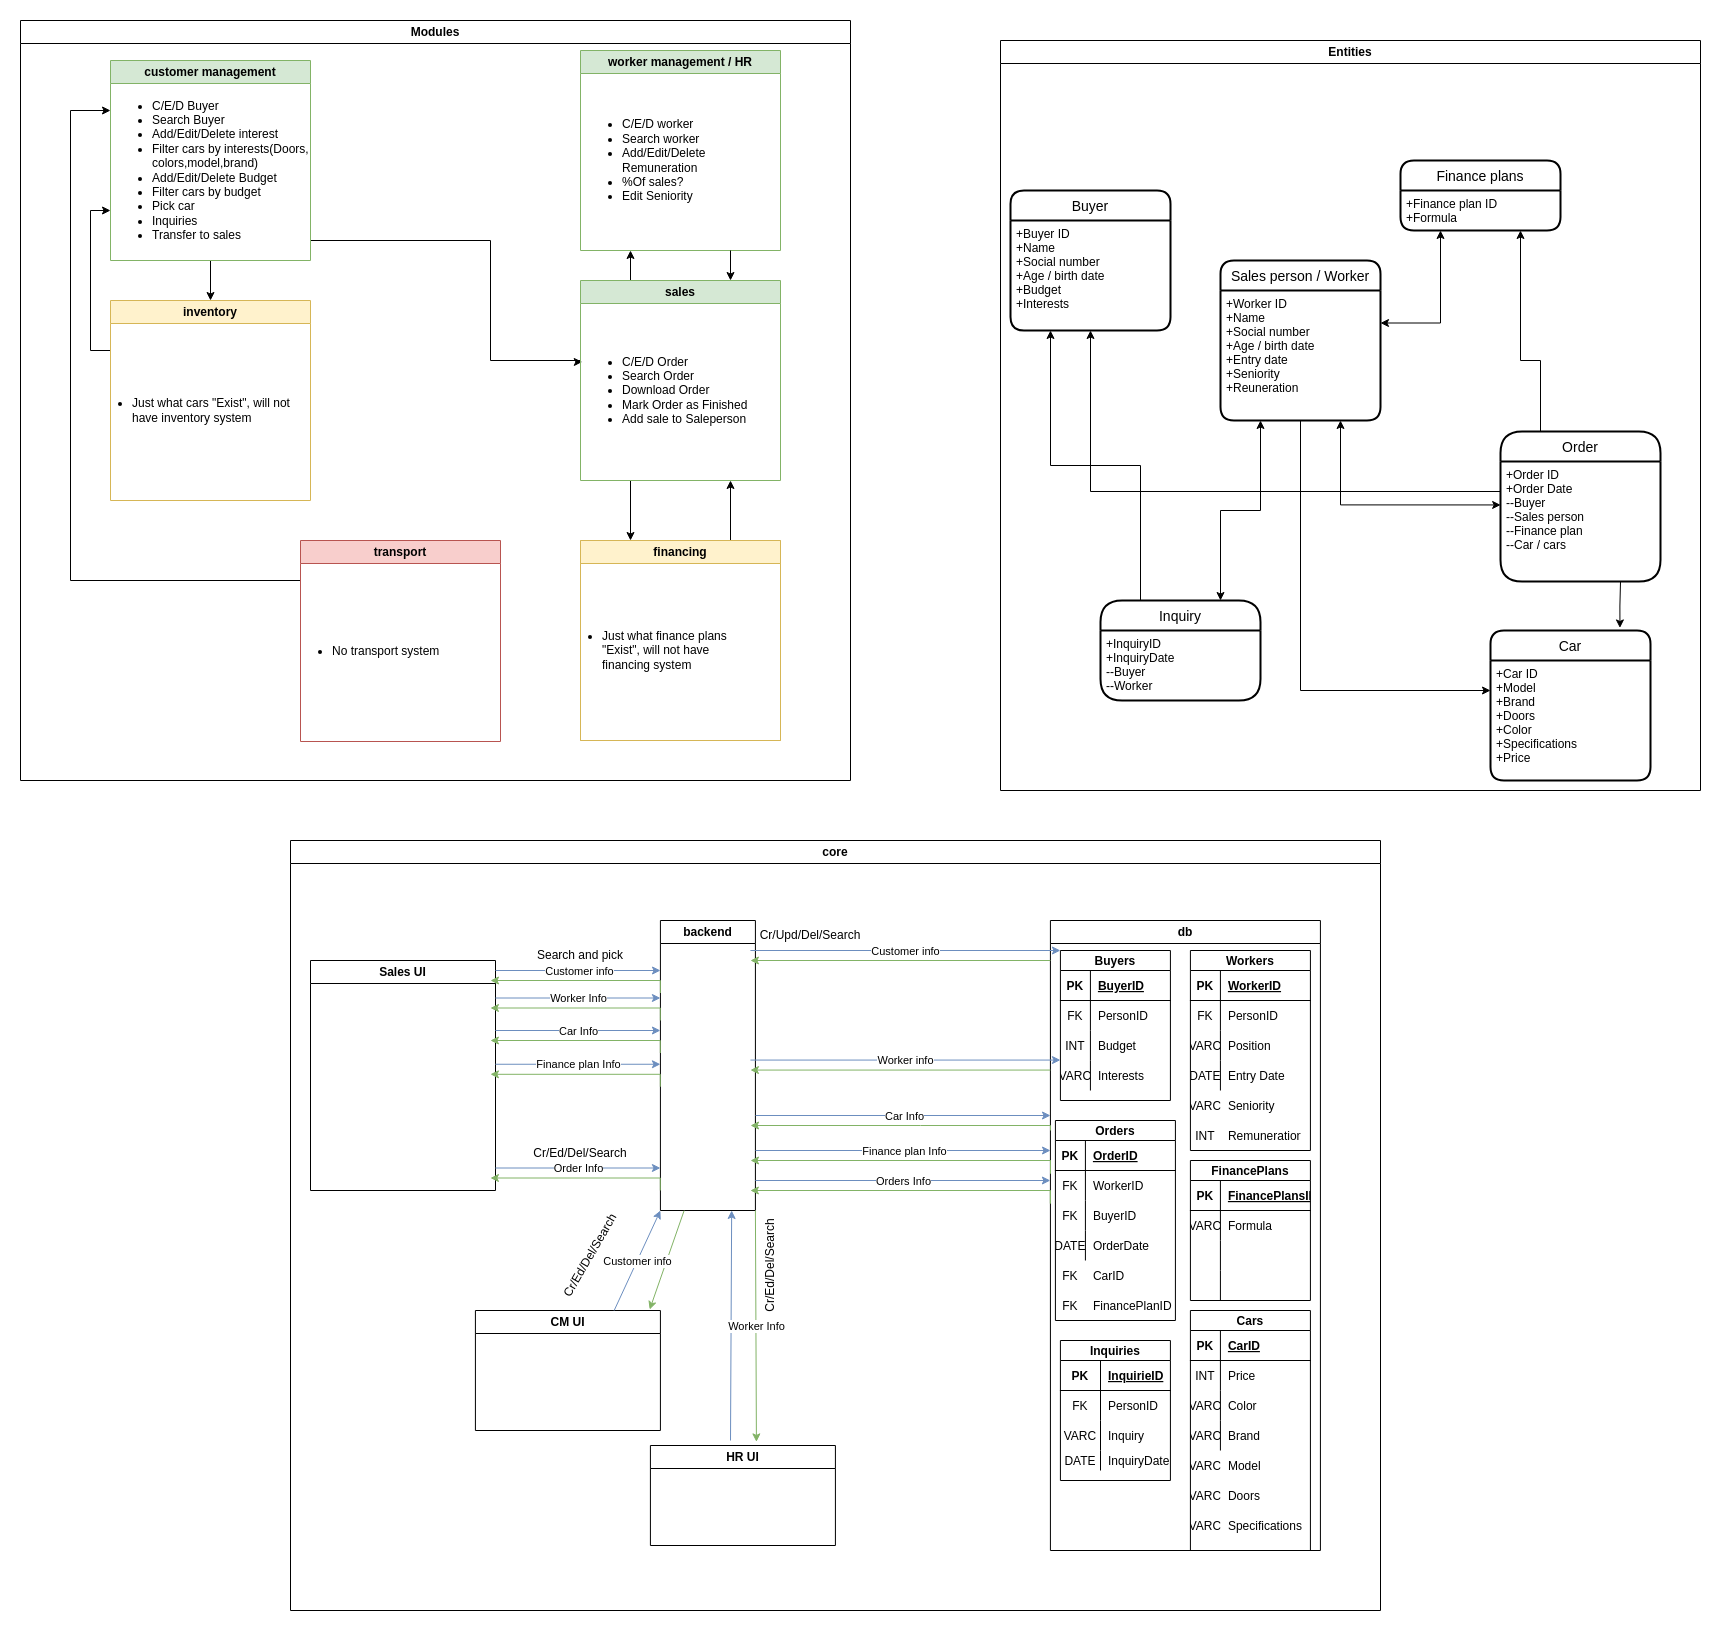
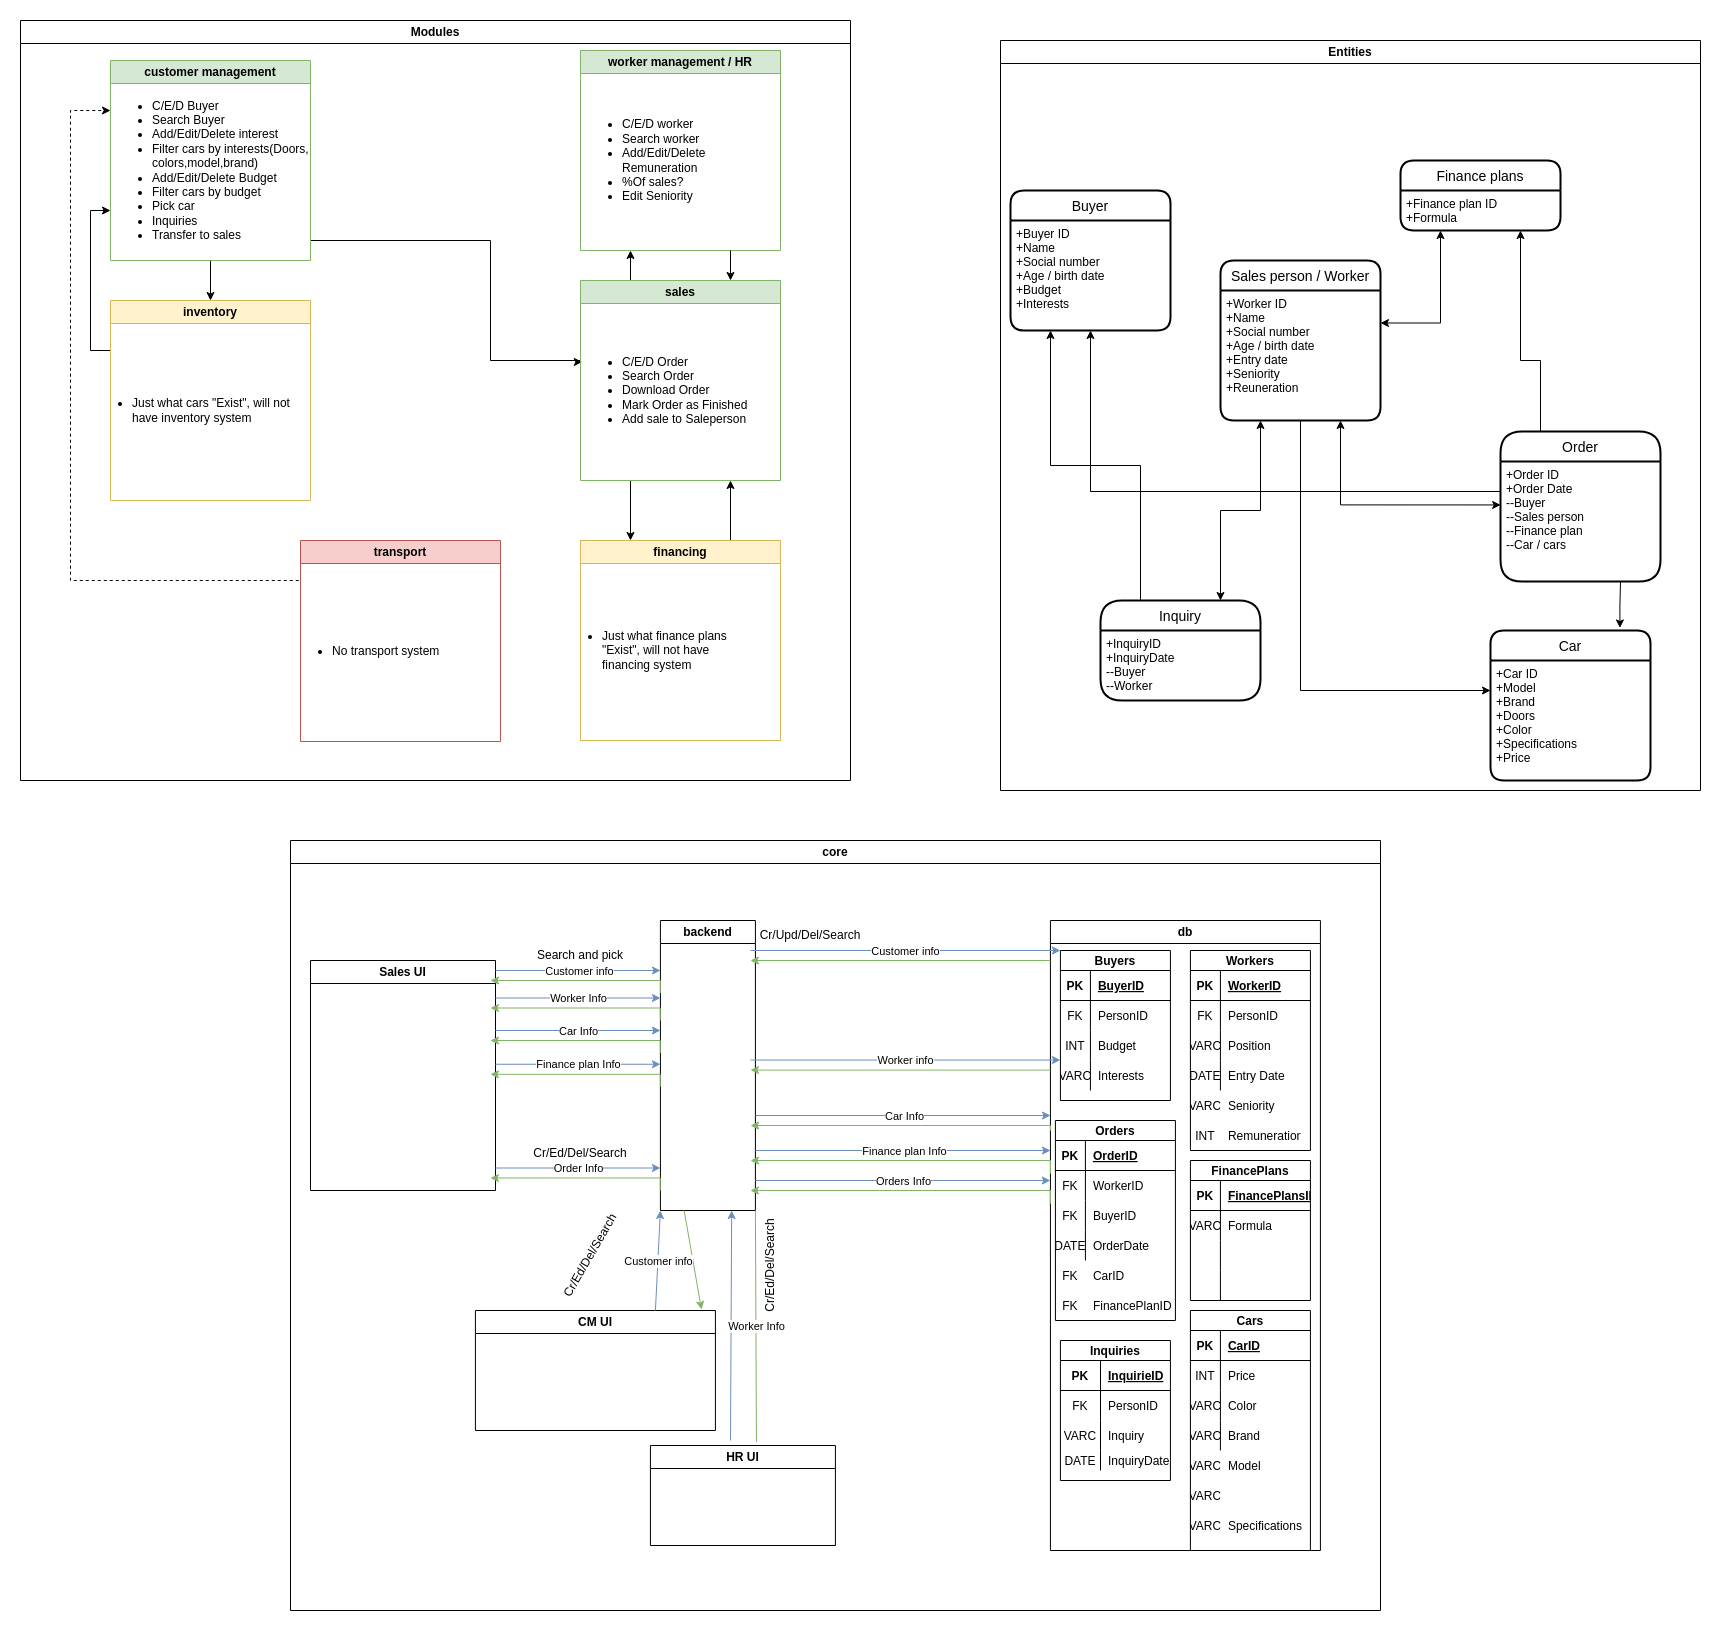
(71, 444) -> (71, 444)
(568, 1371) -> (595, 1371)
(756, 1434) -> (756, 1437)
(1265, 1496) -> none
